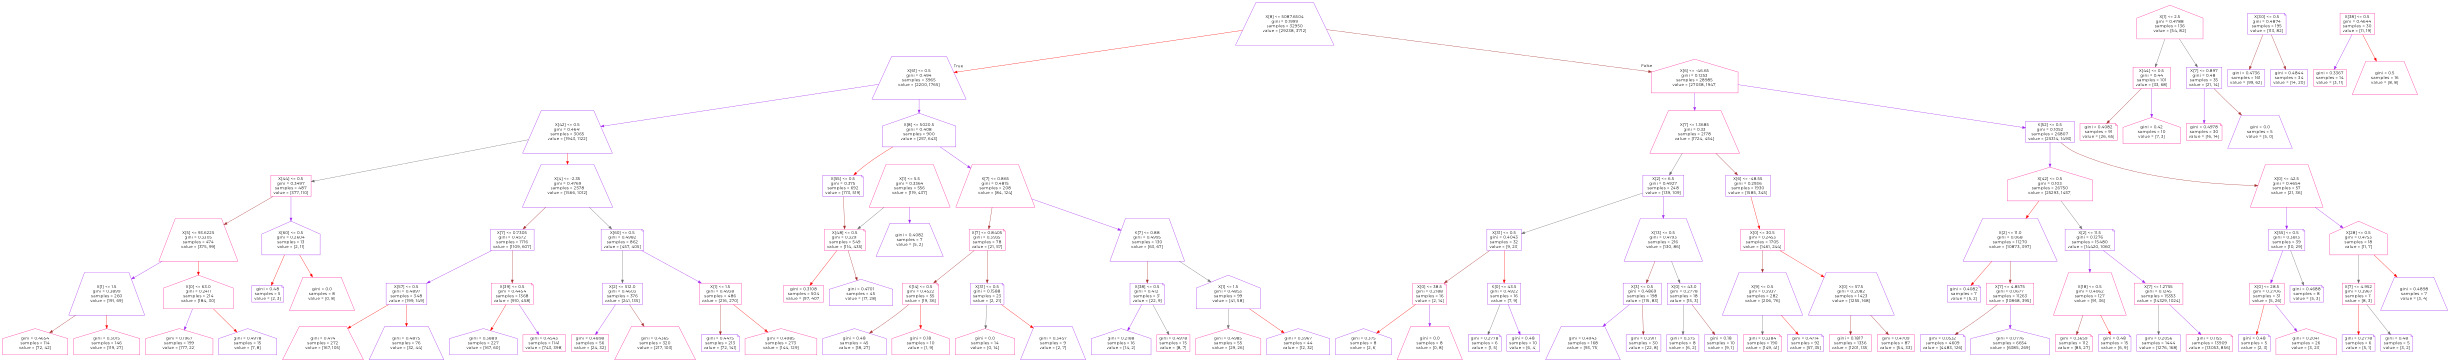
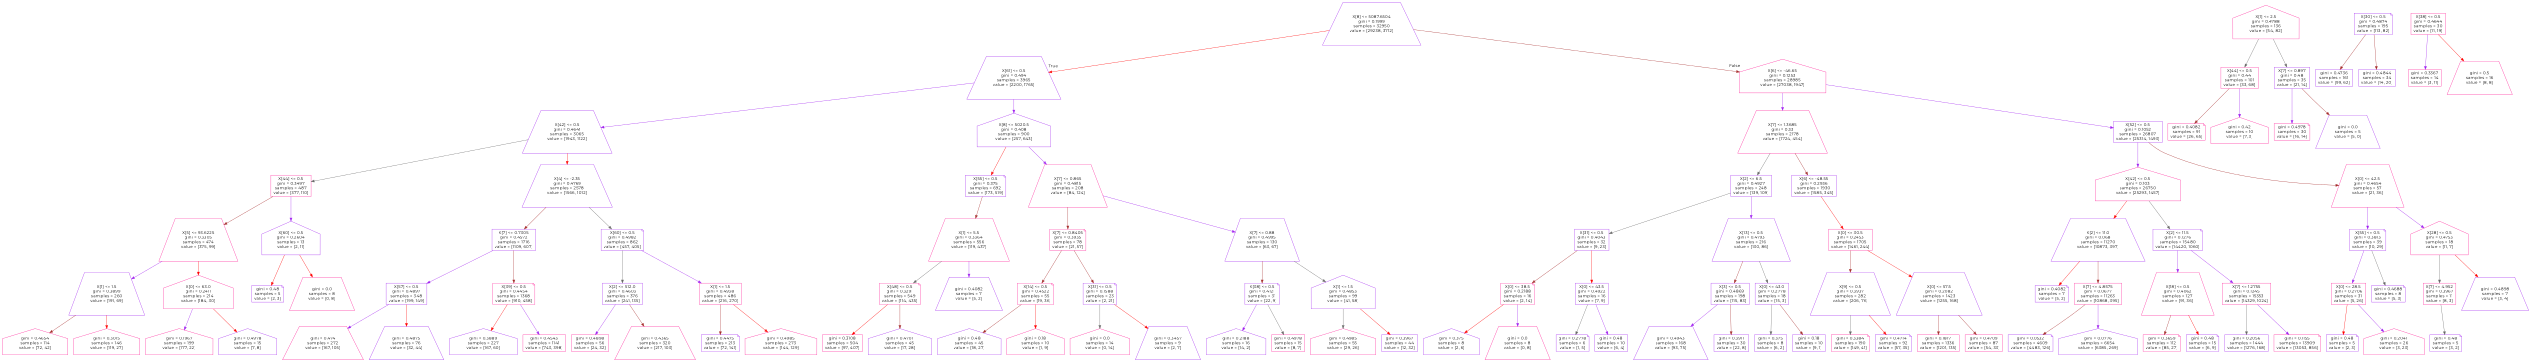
(844, 211) -> (979, 206)
(370, 316) -> (370, 316)
(1298, 343) -> (1400, 343)
(2359, 343) -> none
